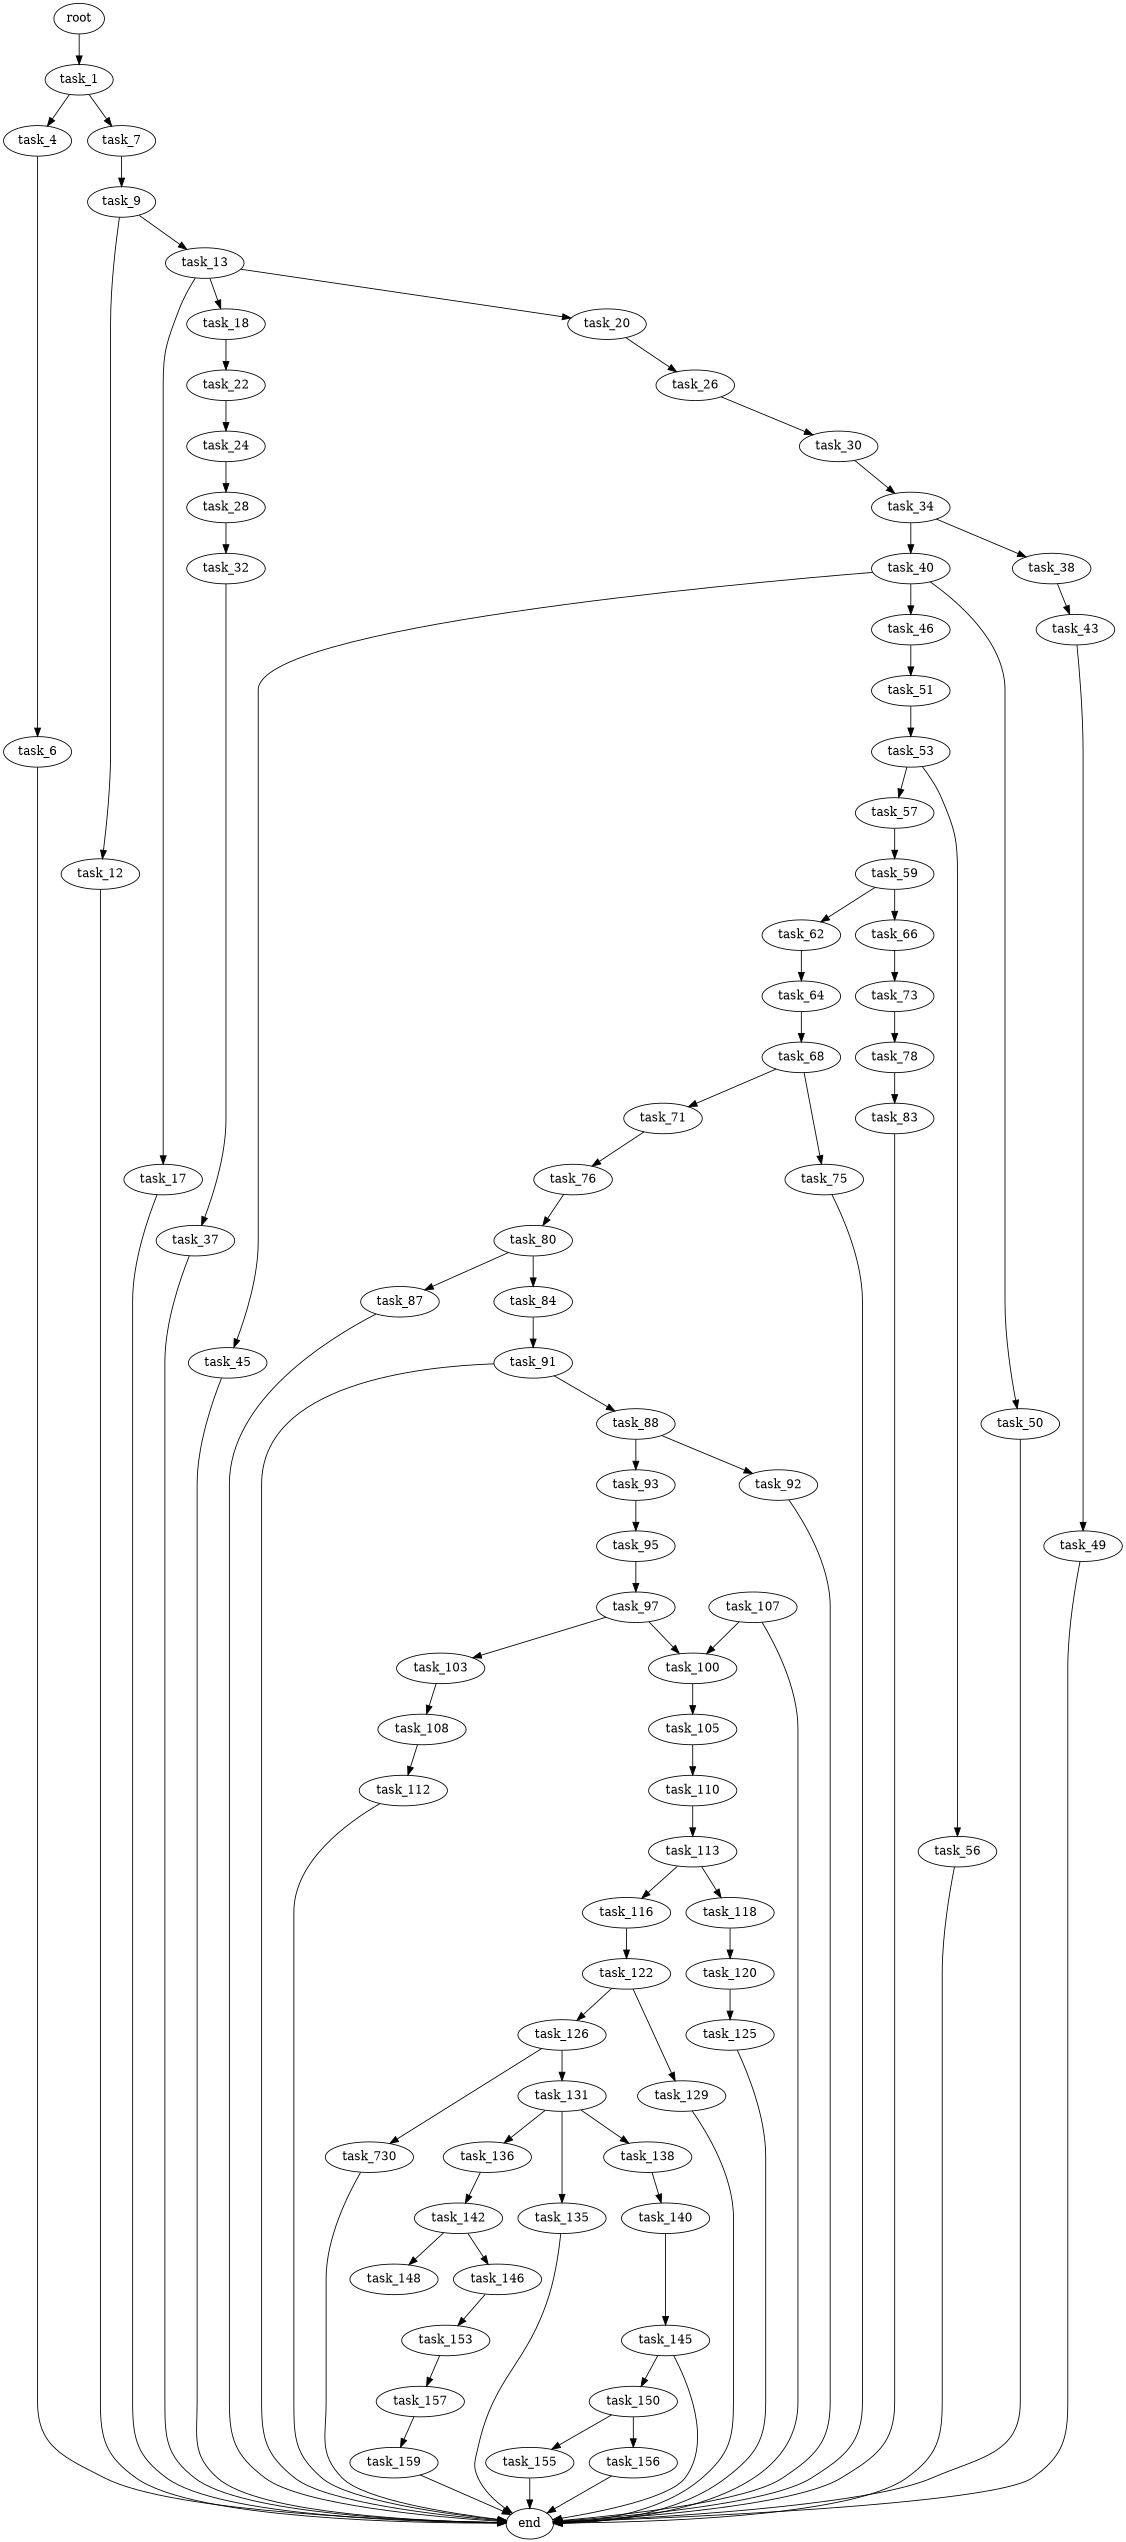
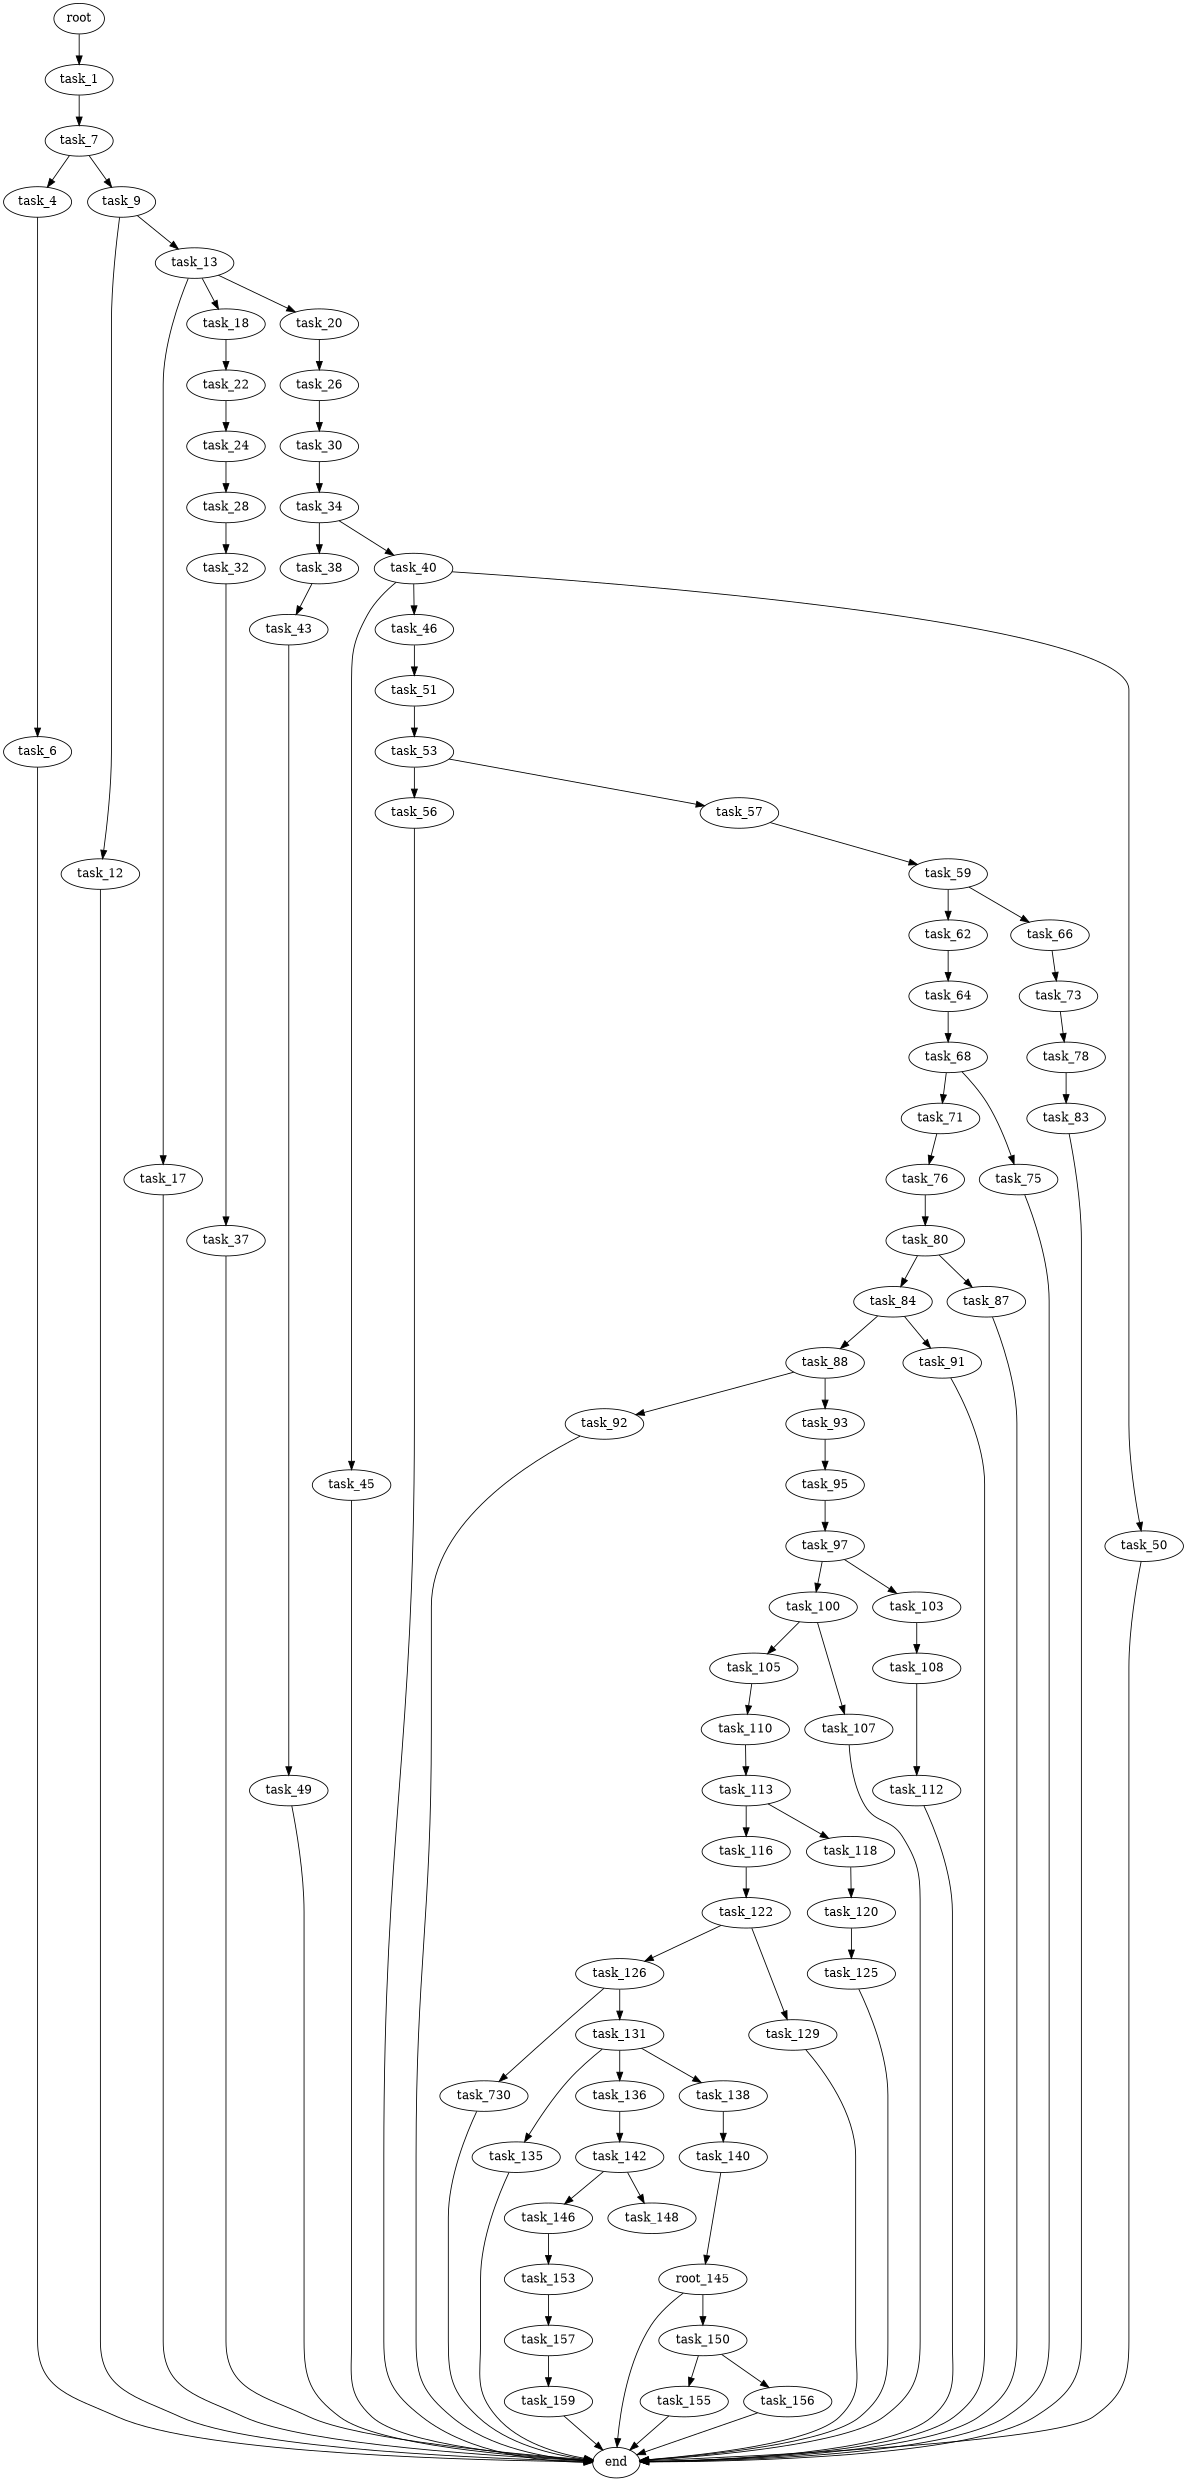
(61, 107) -> (61, 168)
(581, 1391) -> (862, 1329)
(726, 1635) -> (830, 1664)
(666, 2340) -> (703, 2279)
